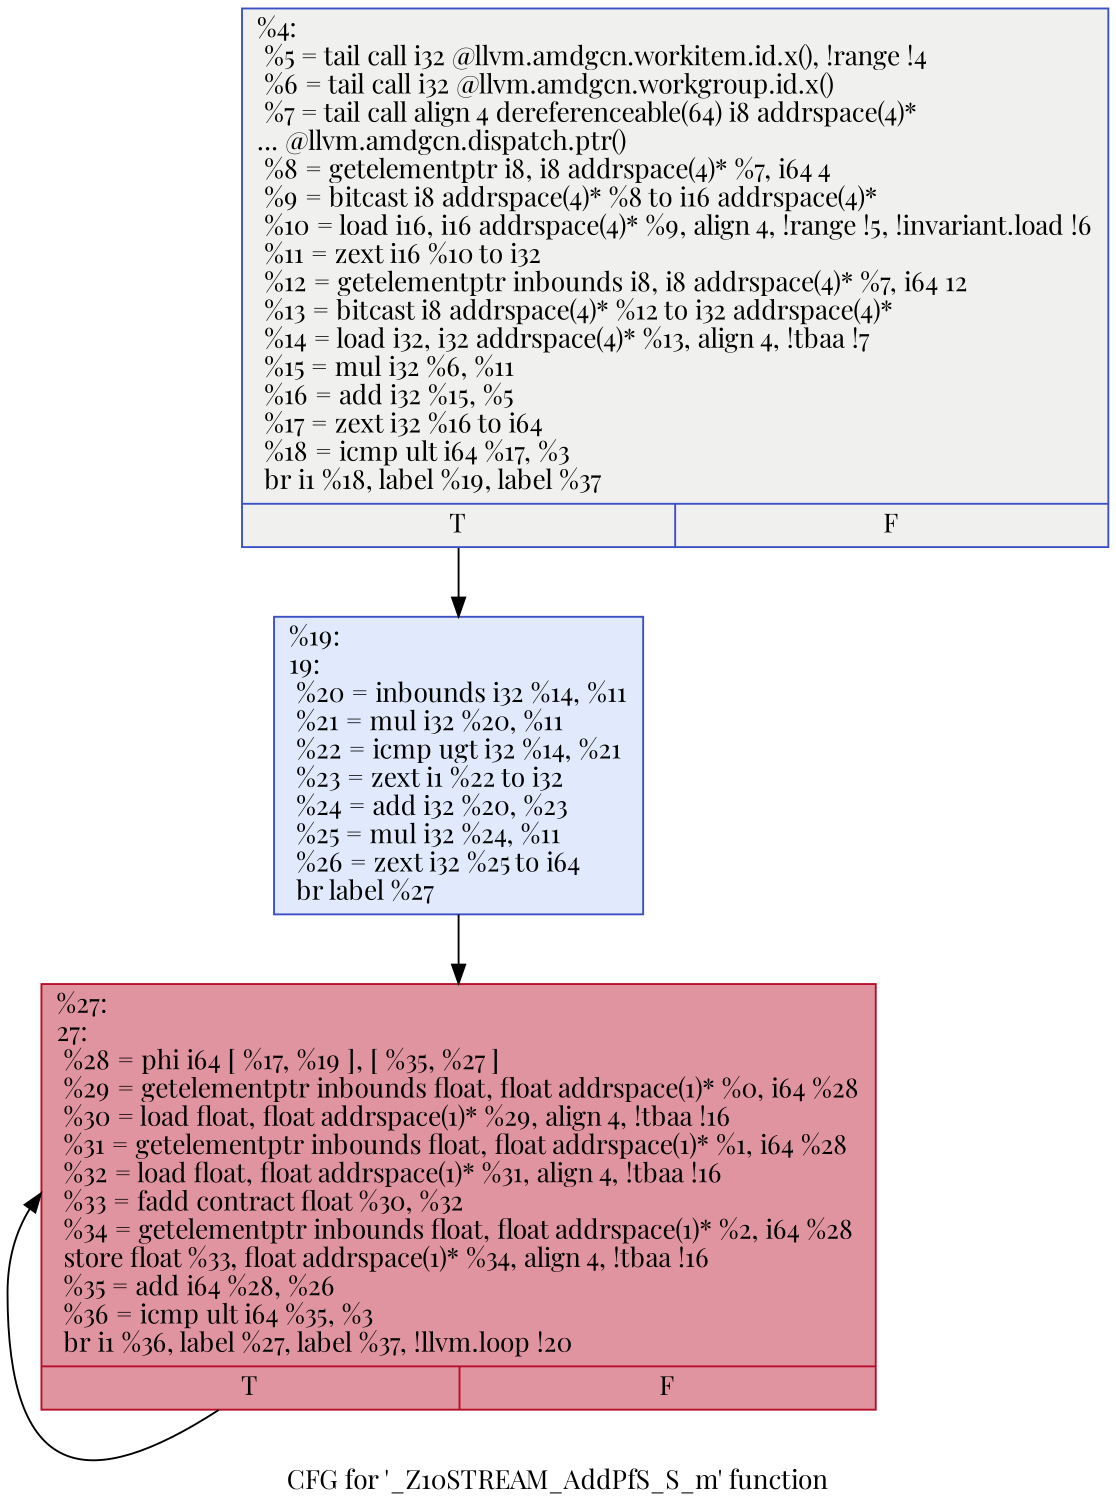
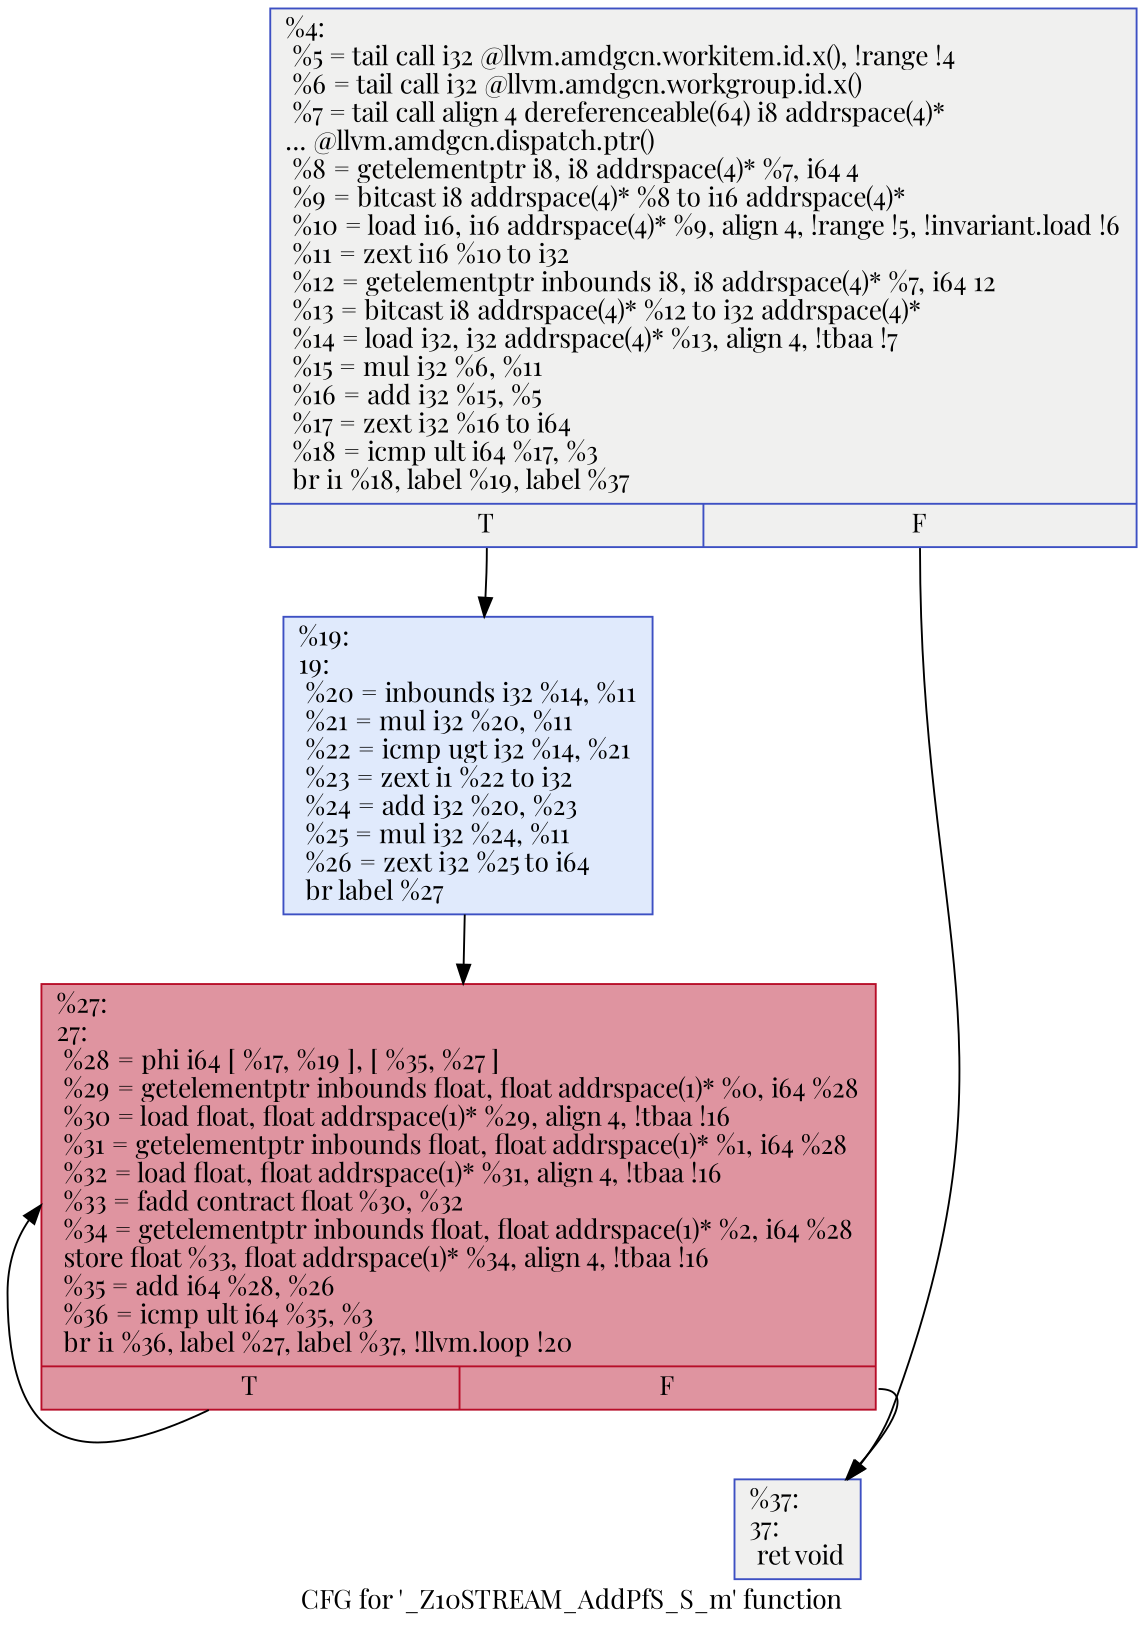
none -> (798, 1529)
